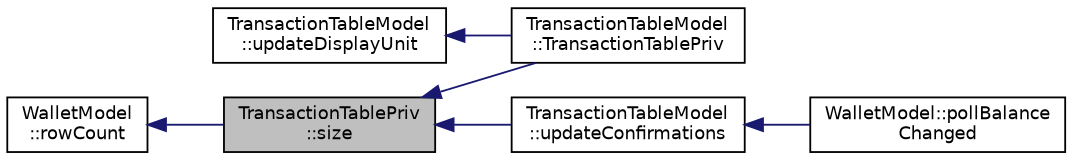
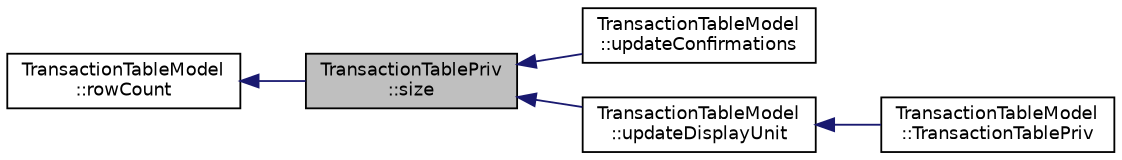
(488, 77) -> (559, 103)
(77, 125) -> (124, 81)
(938, 125) -> none
